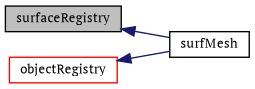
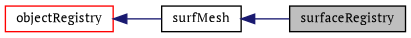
(152, 34) -> (272, 19)
